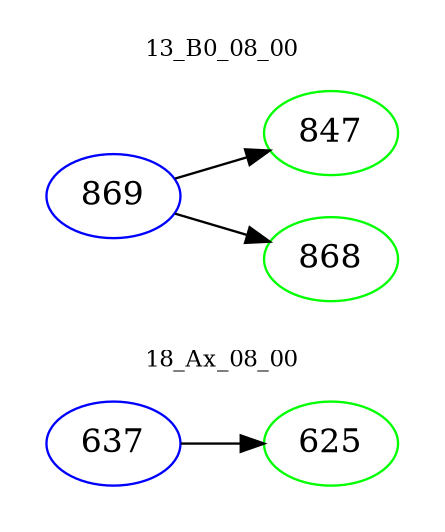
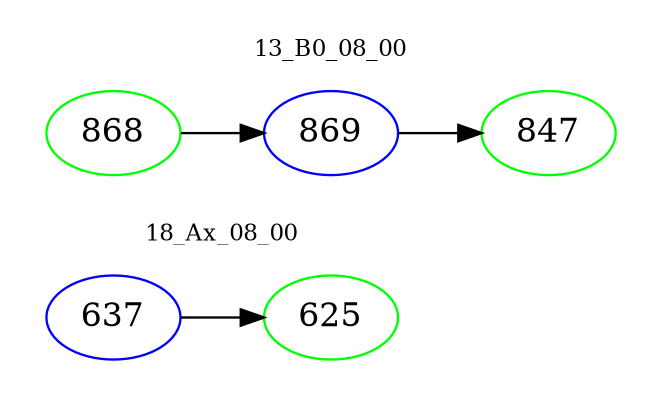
(211, 224) -> (211, 133)
